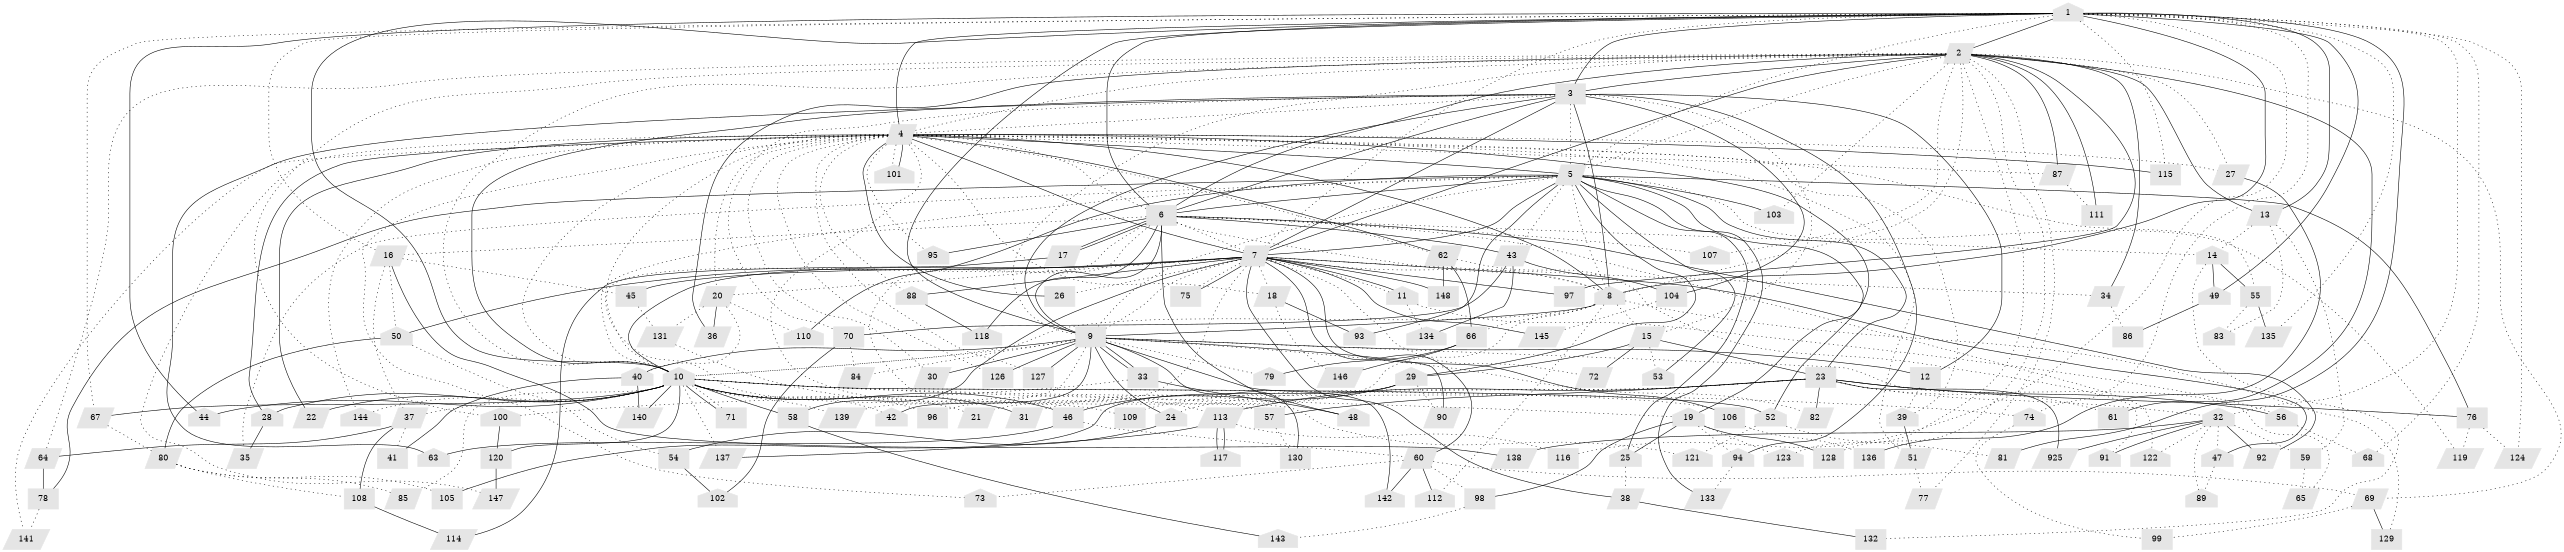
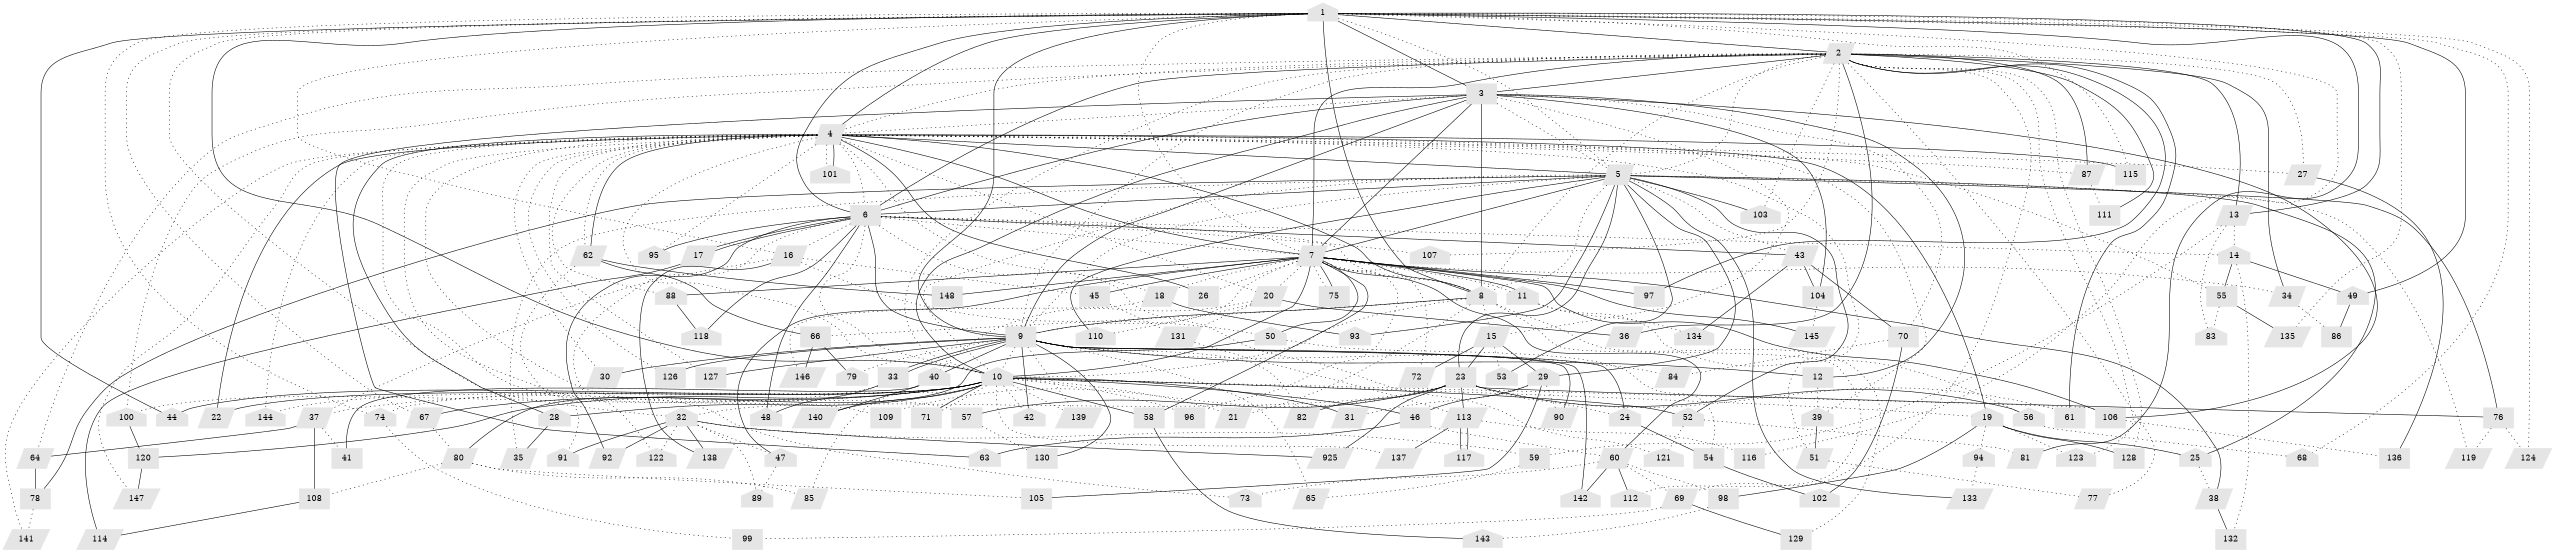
(1883, 222) -> (2113, 151)
